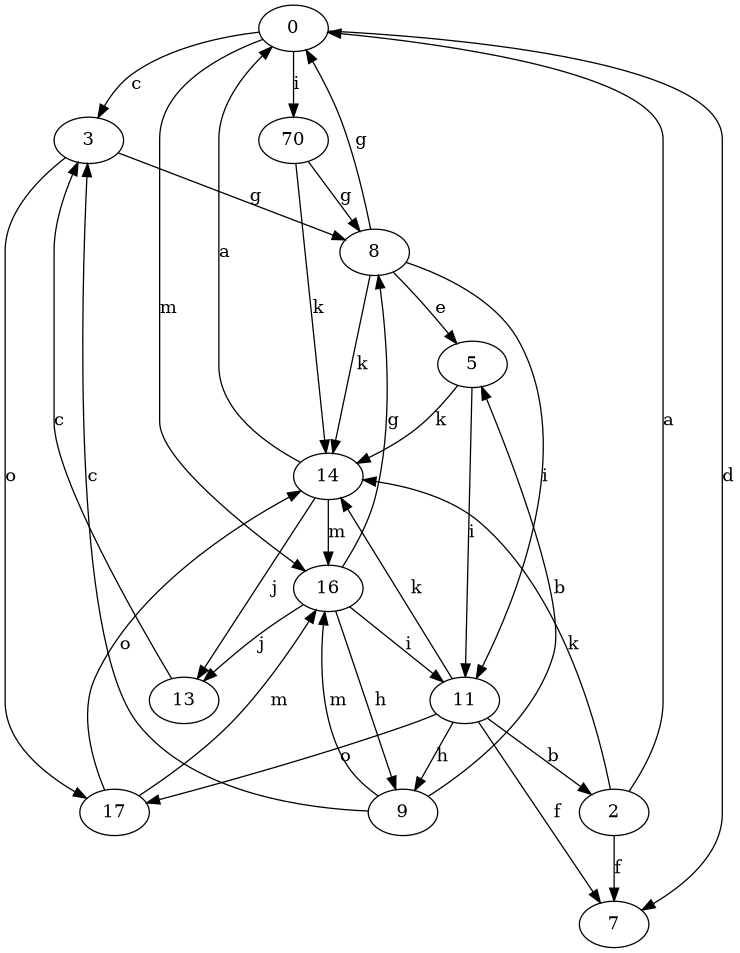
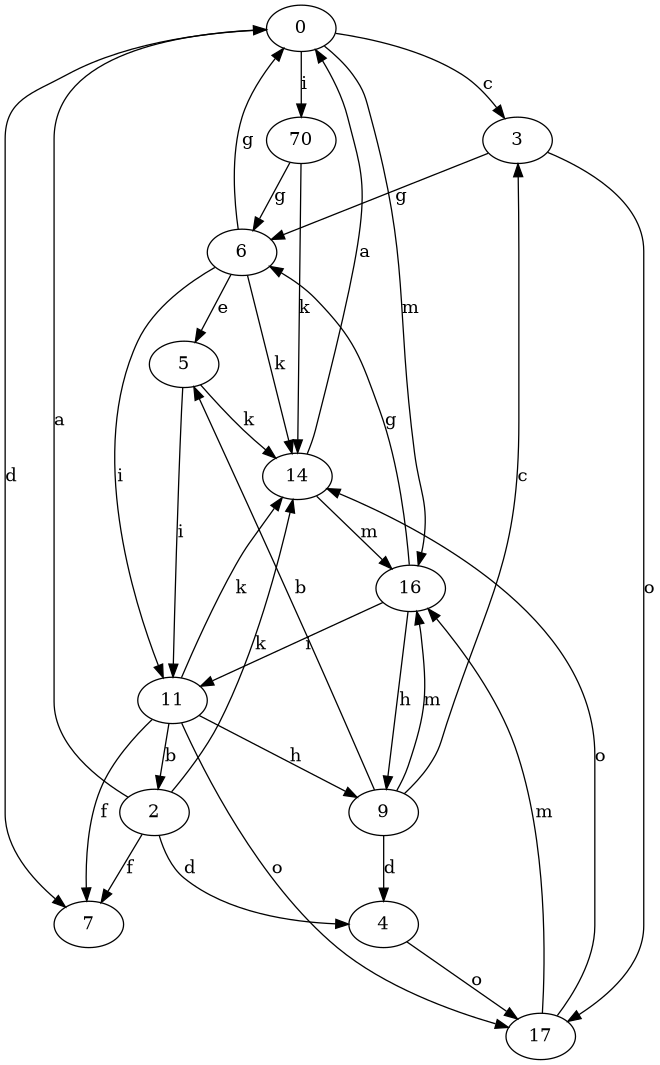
(375, 252) -> (242, 252)
(184, 700) -> none
none -> (384, 924)
